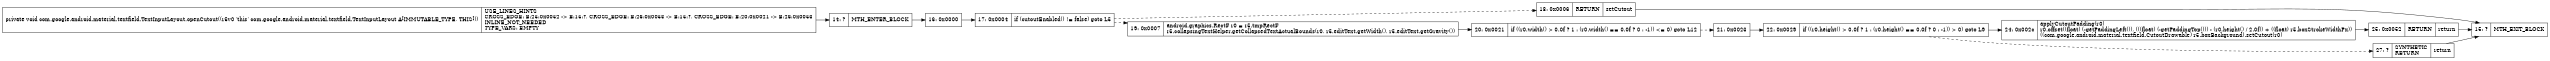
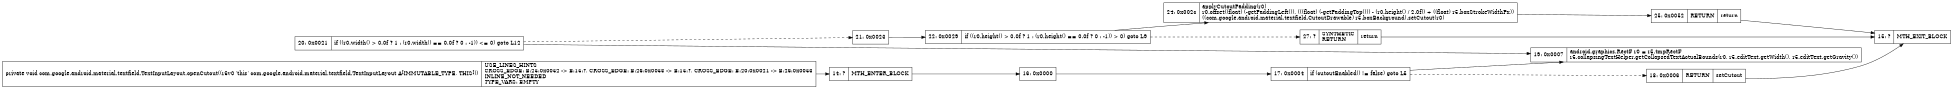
(1119, 23) -> (1485, 66)
(1463, 30) -> (1025, 49)
